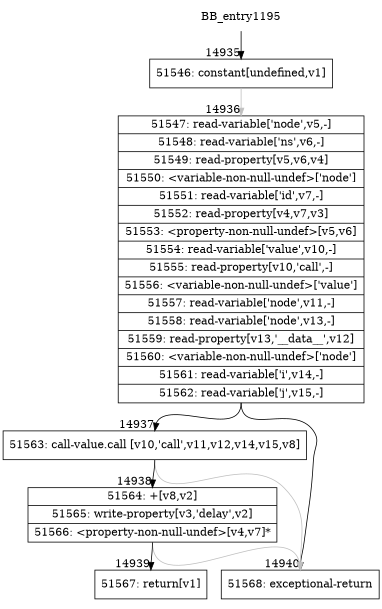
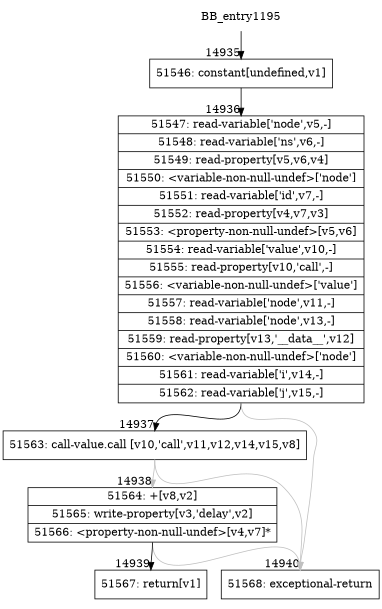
(241, 98) -> (241, 98)
(314, 454) -> (314, 454)
(153, 475) -> (153, 475)
